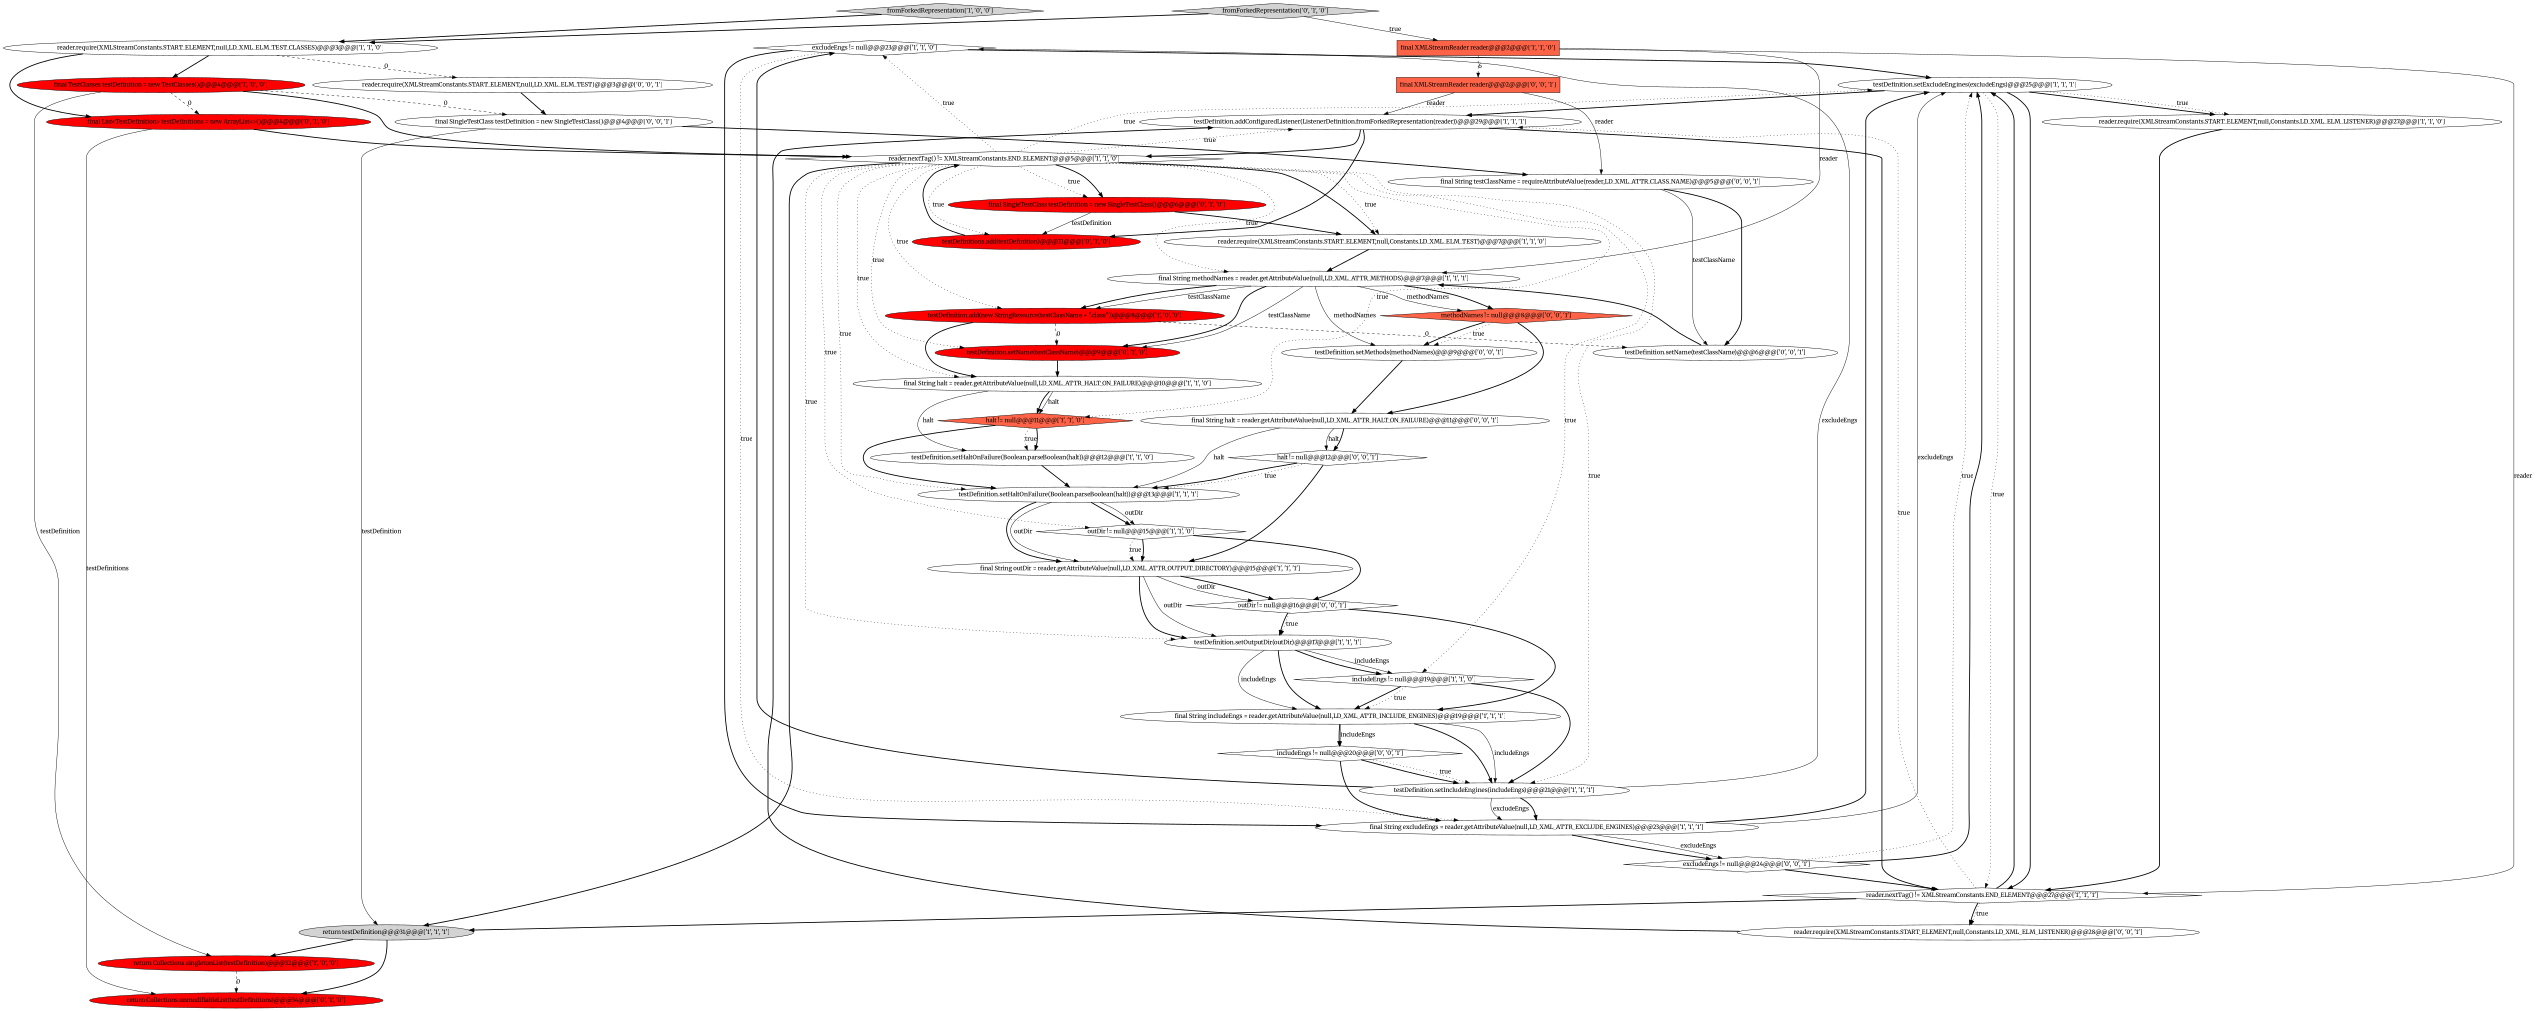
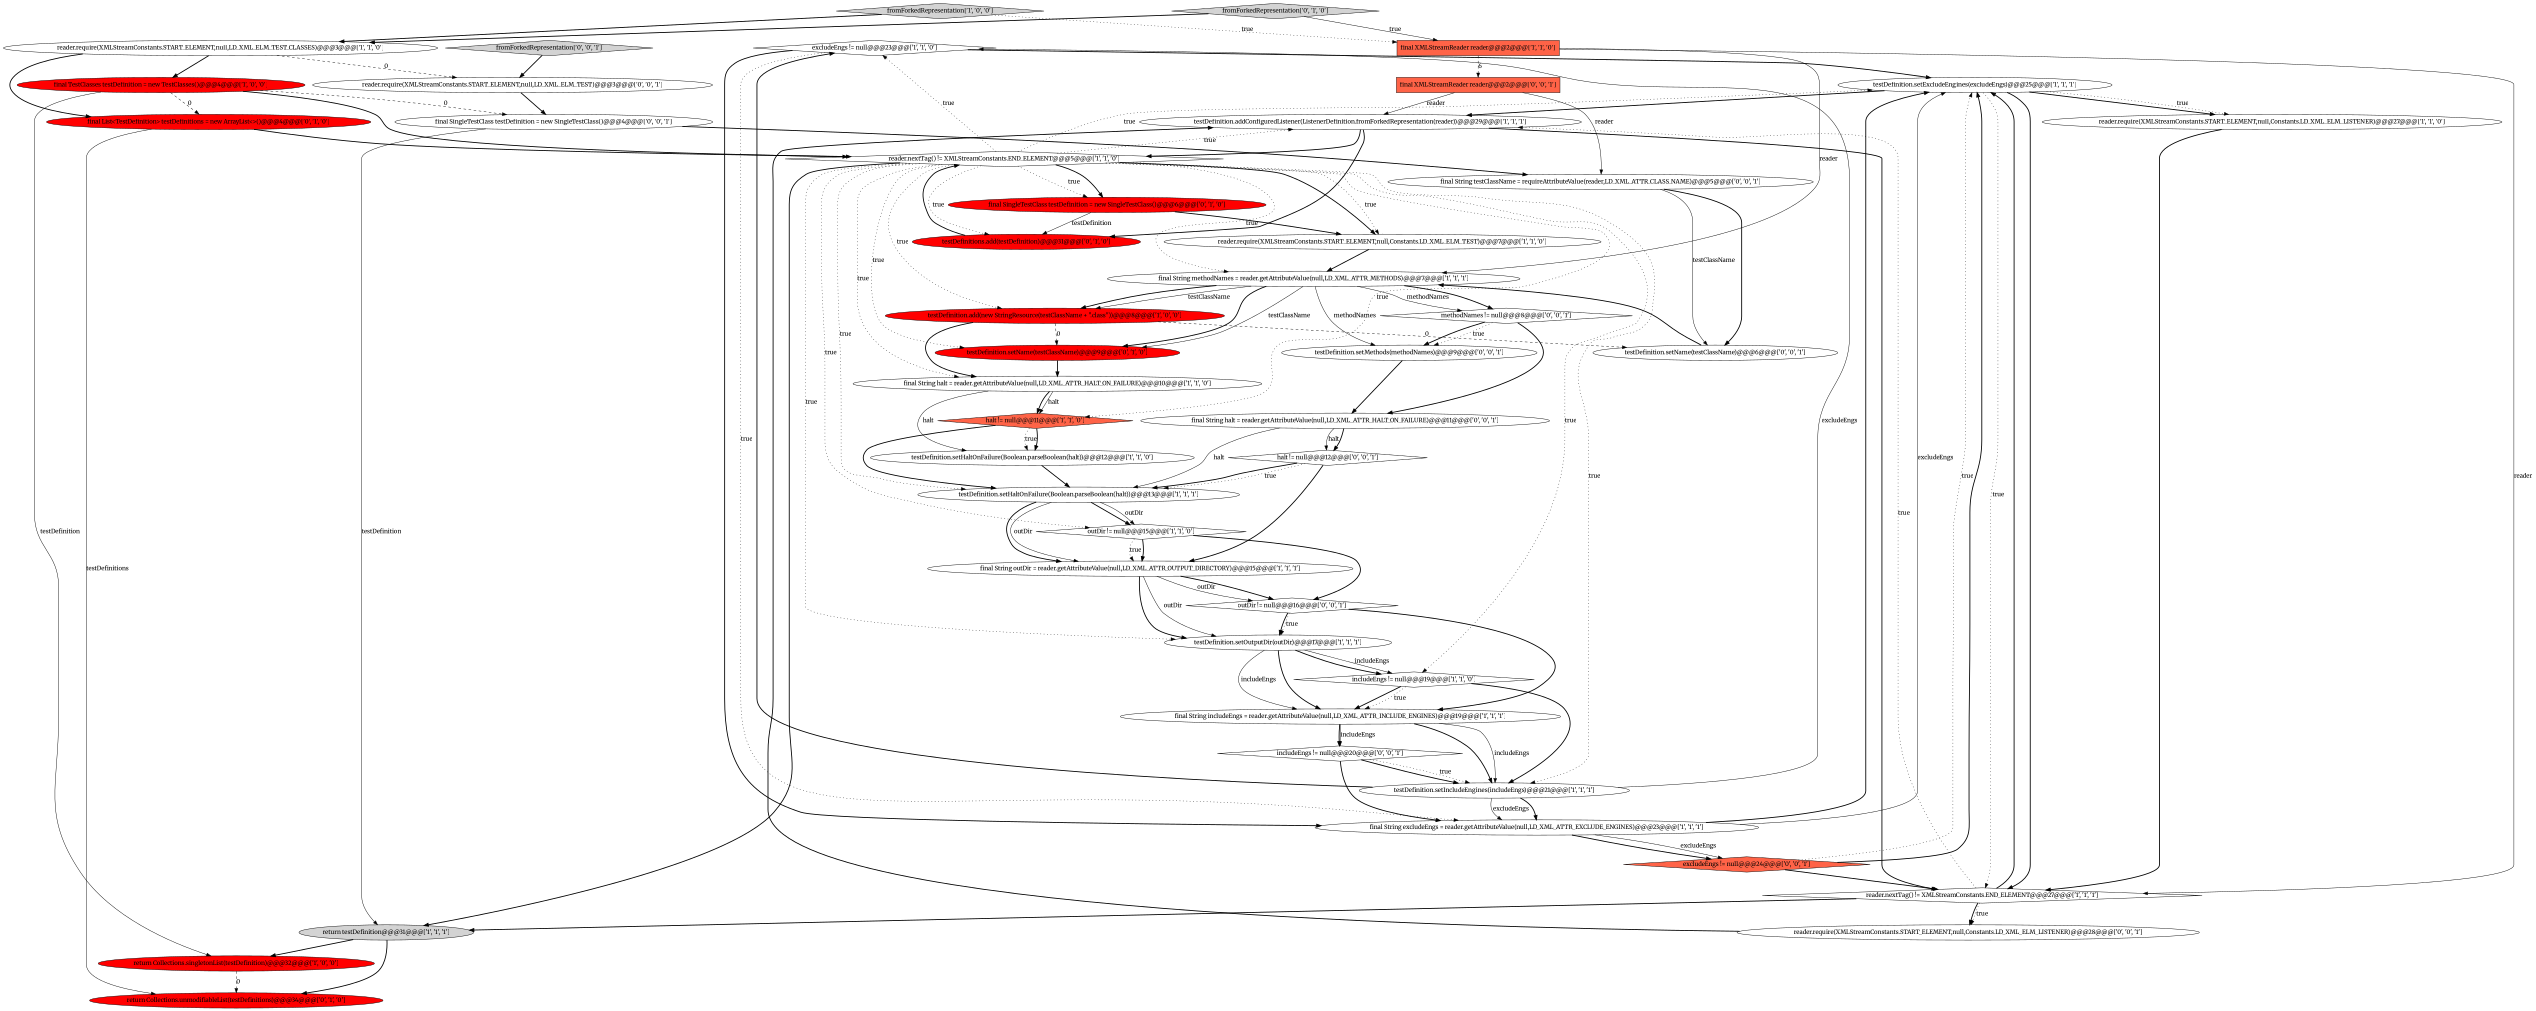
none -> (1192, 28)
none -> (549, 48)
(1506, 316) -> (1506, 316)
(1747, 864) -> (1747, 864)
